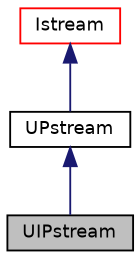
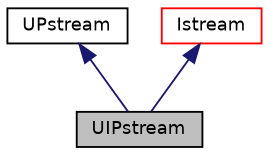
(70, 87) -> (170, 85)
